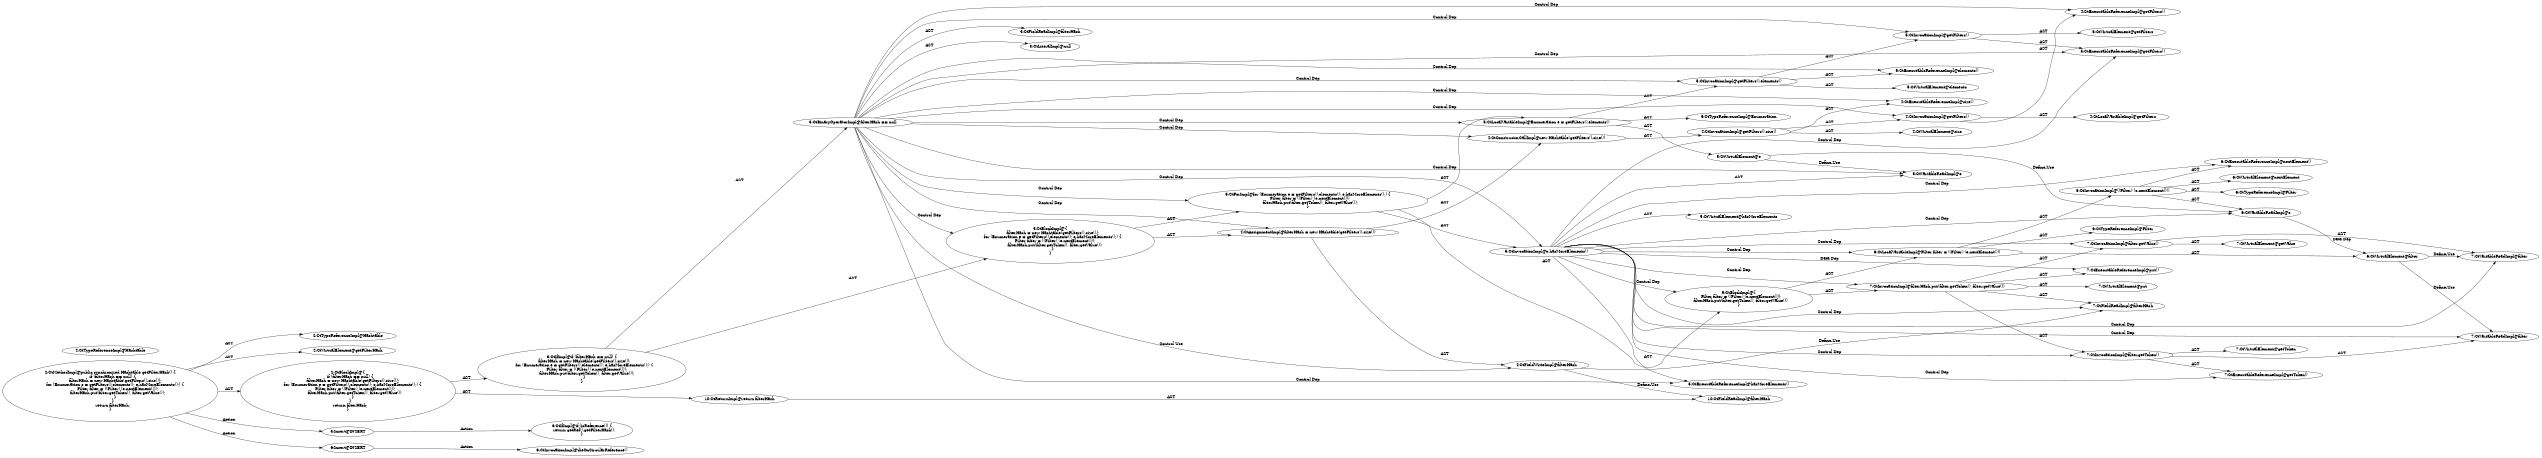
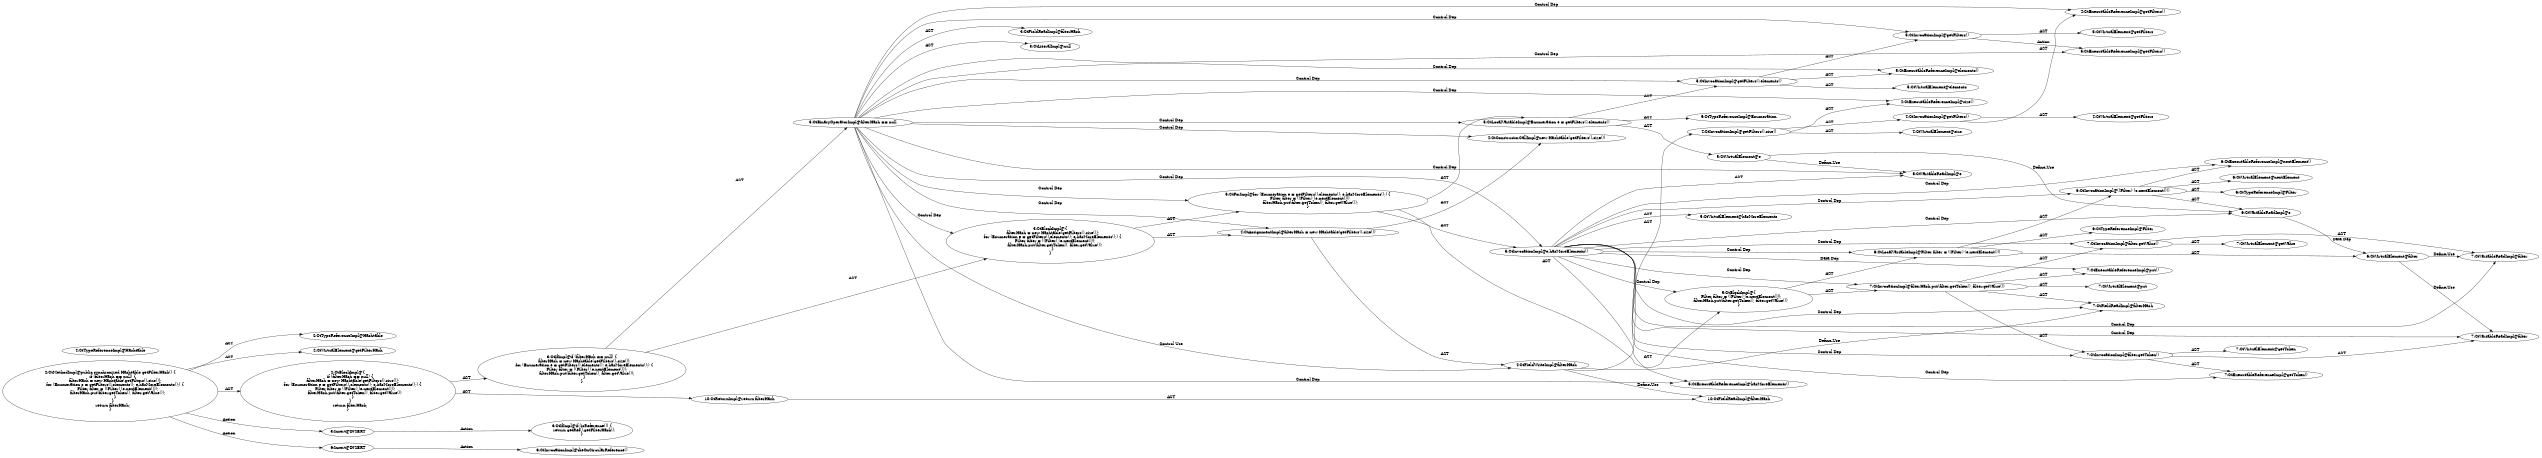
(2043, 42) -> (2043, 42)
(1391, 109) -> none
(2123, 117) -> (2123, 117)
(1660, 138) -> (1642, 262)
(1830, 143) -> (1807, 204)
